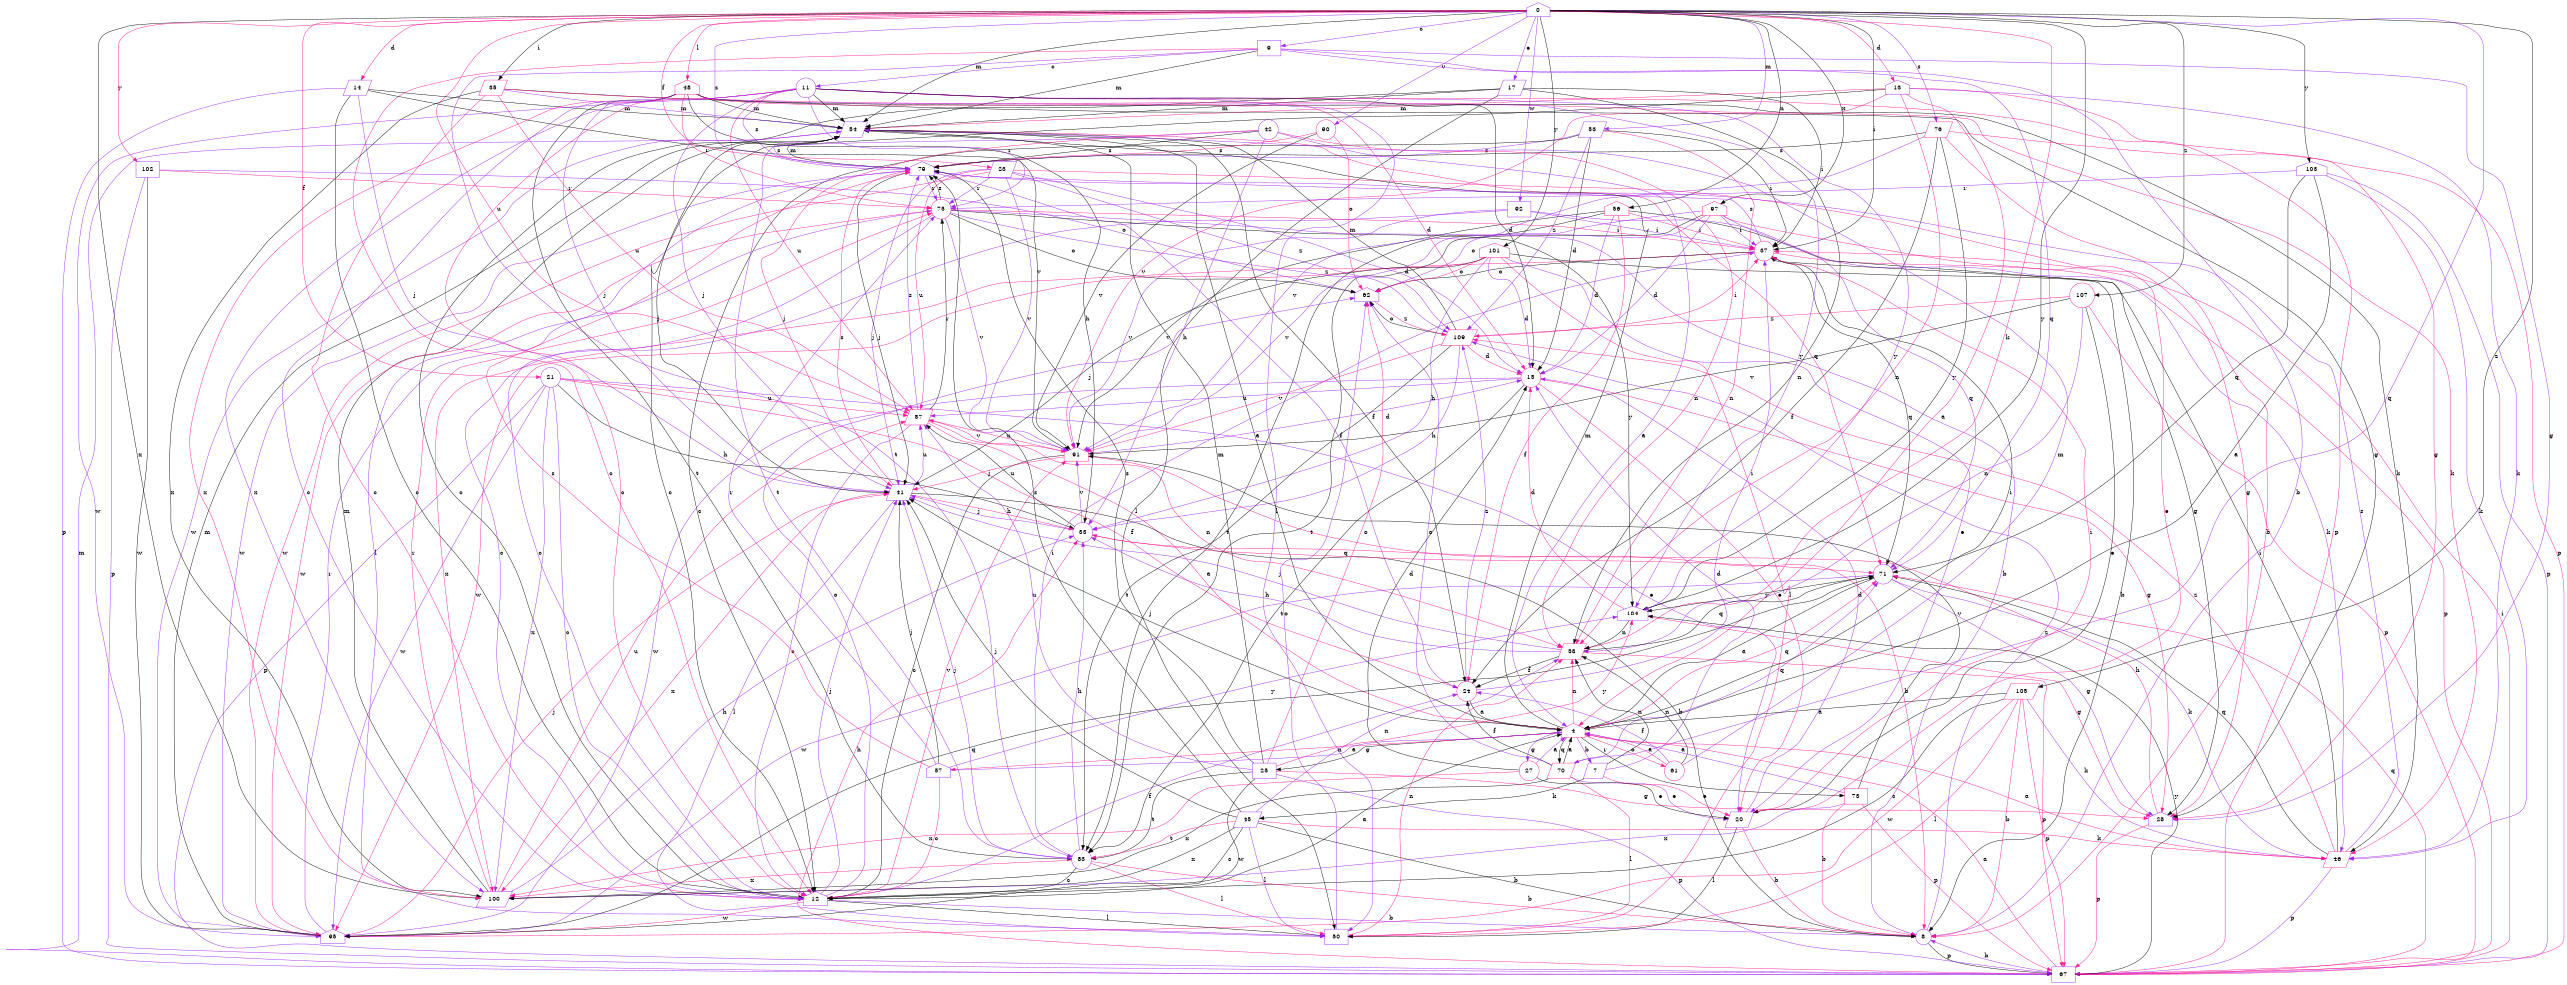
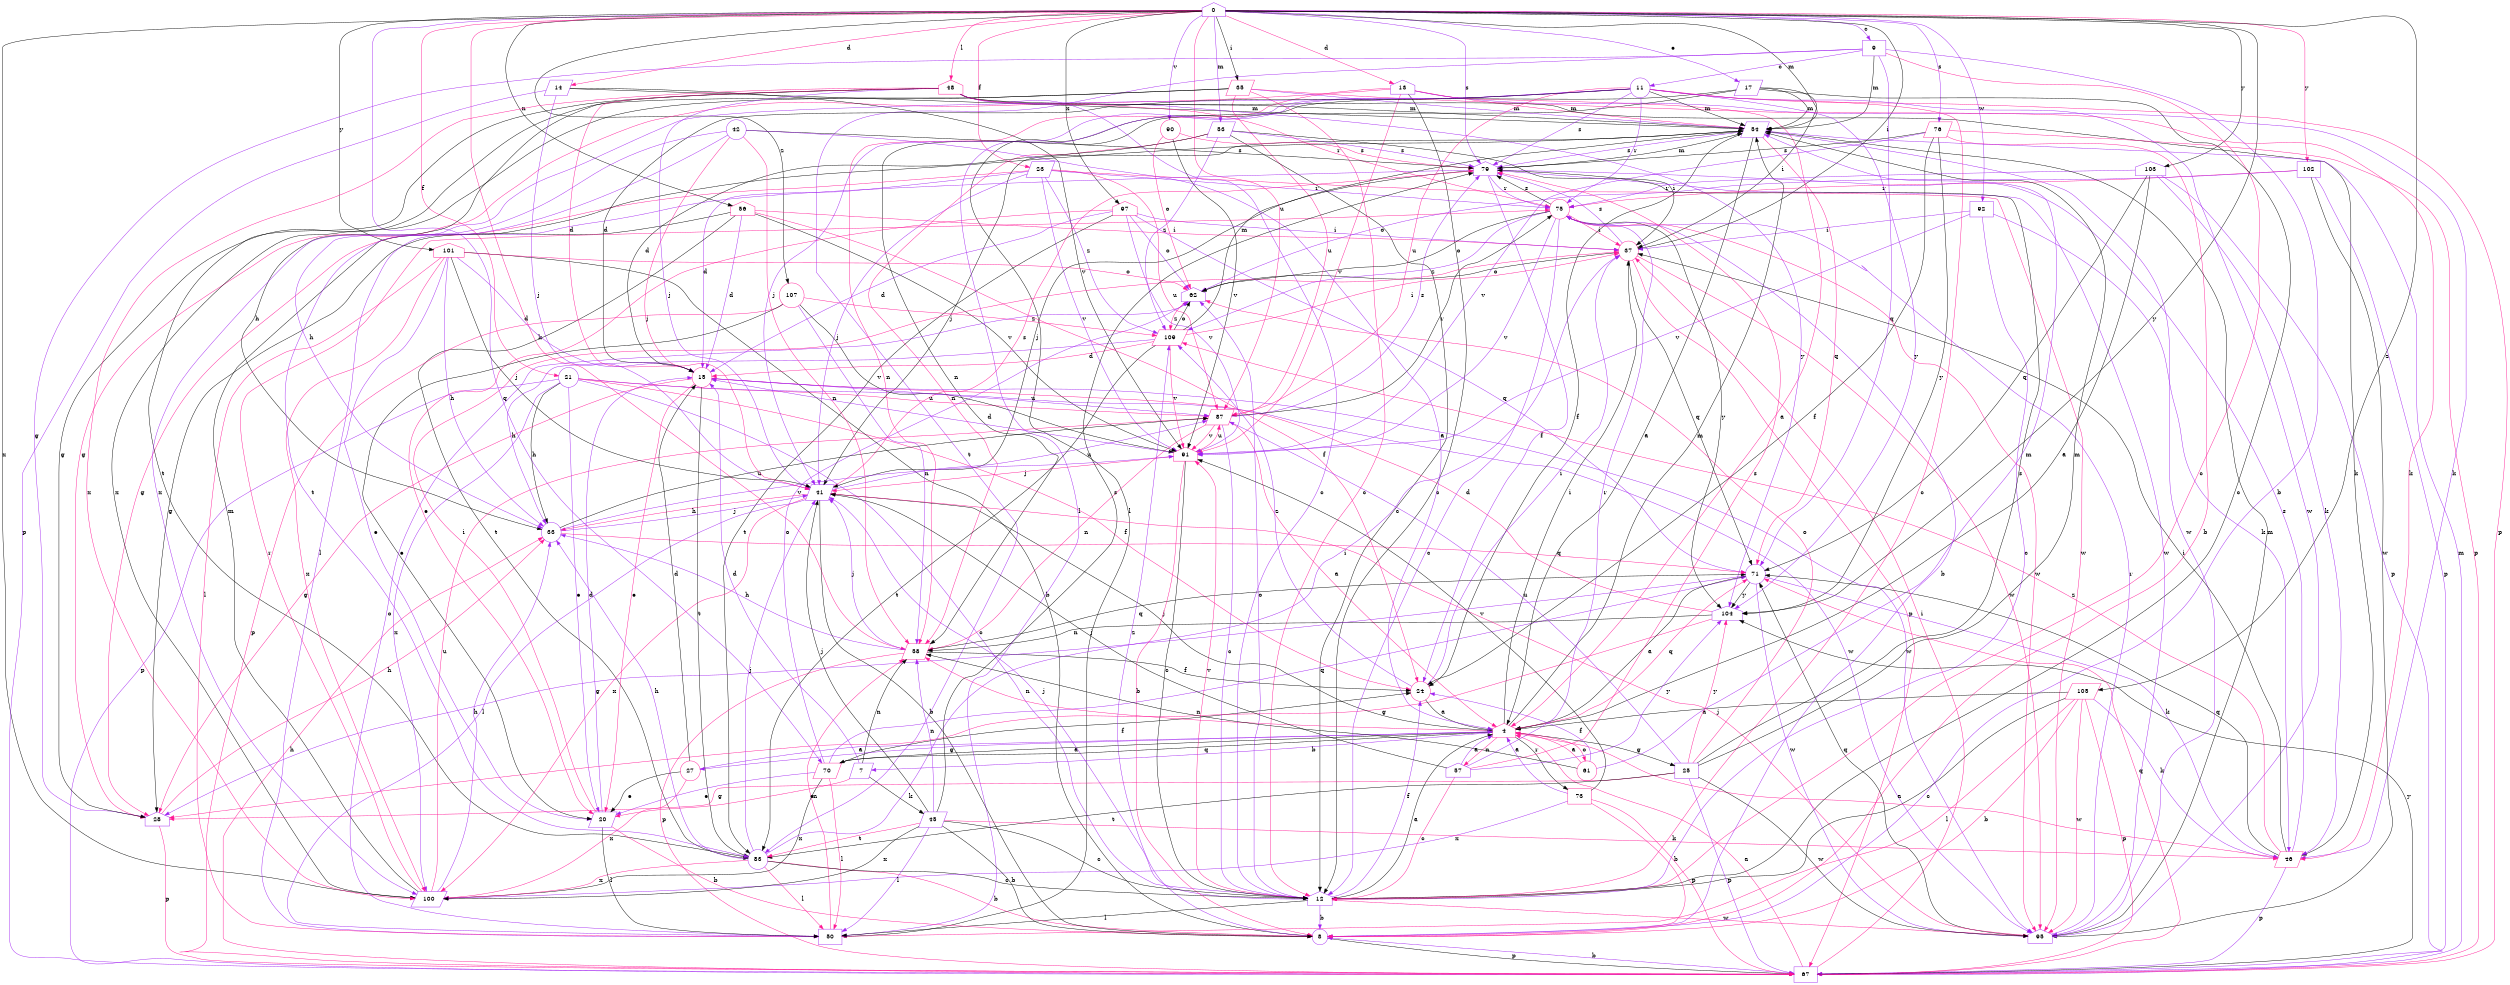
(467, 568) -> none
